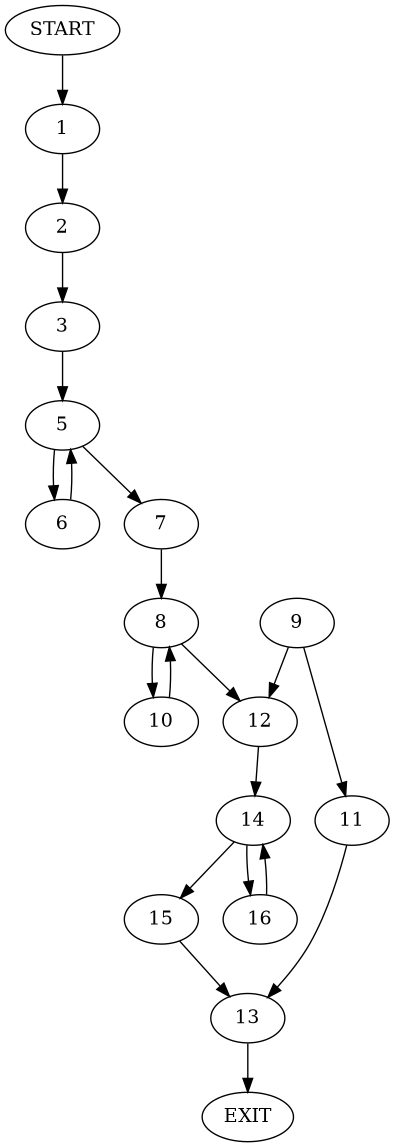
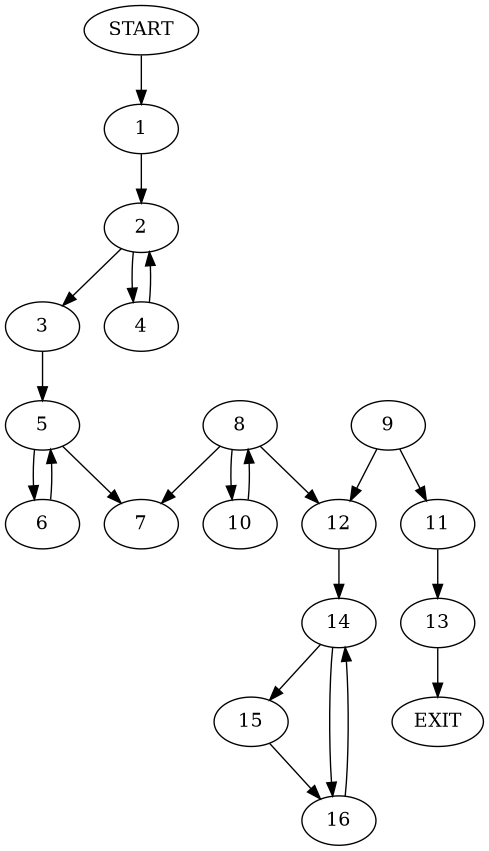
none -> (141, 327)
(161, 567) -> (196, 470)
(200, 963) -> (290, 766)
